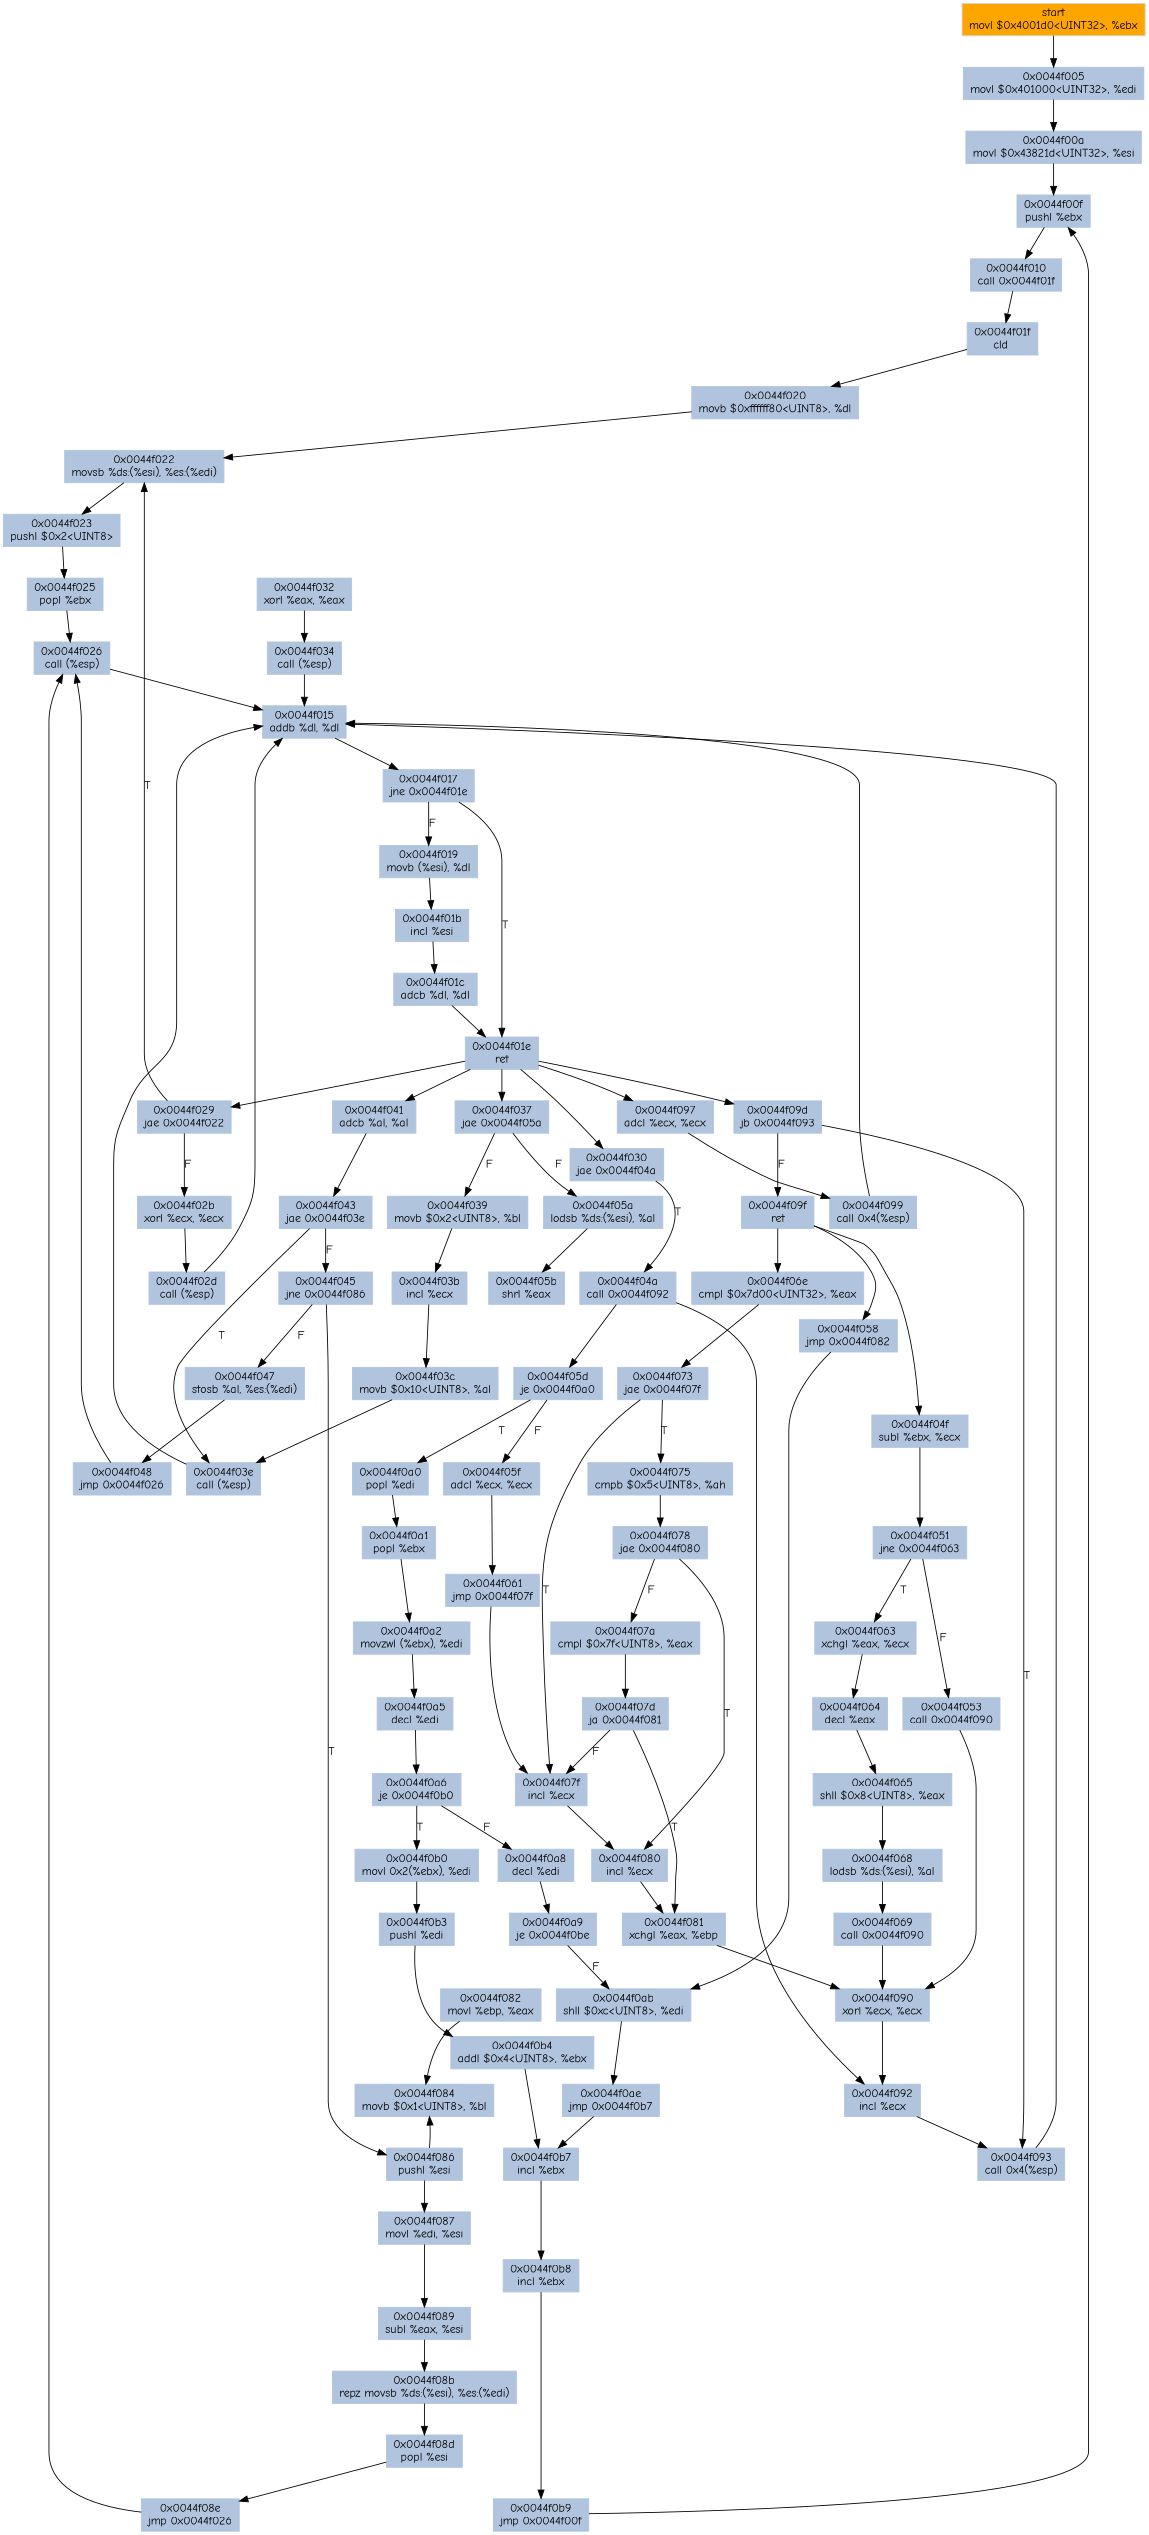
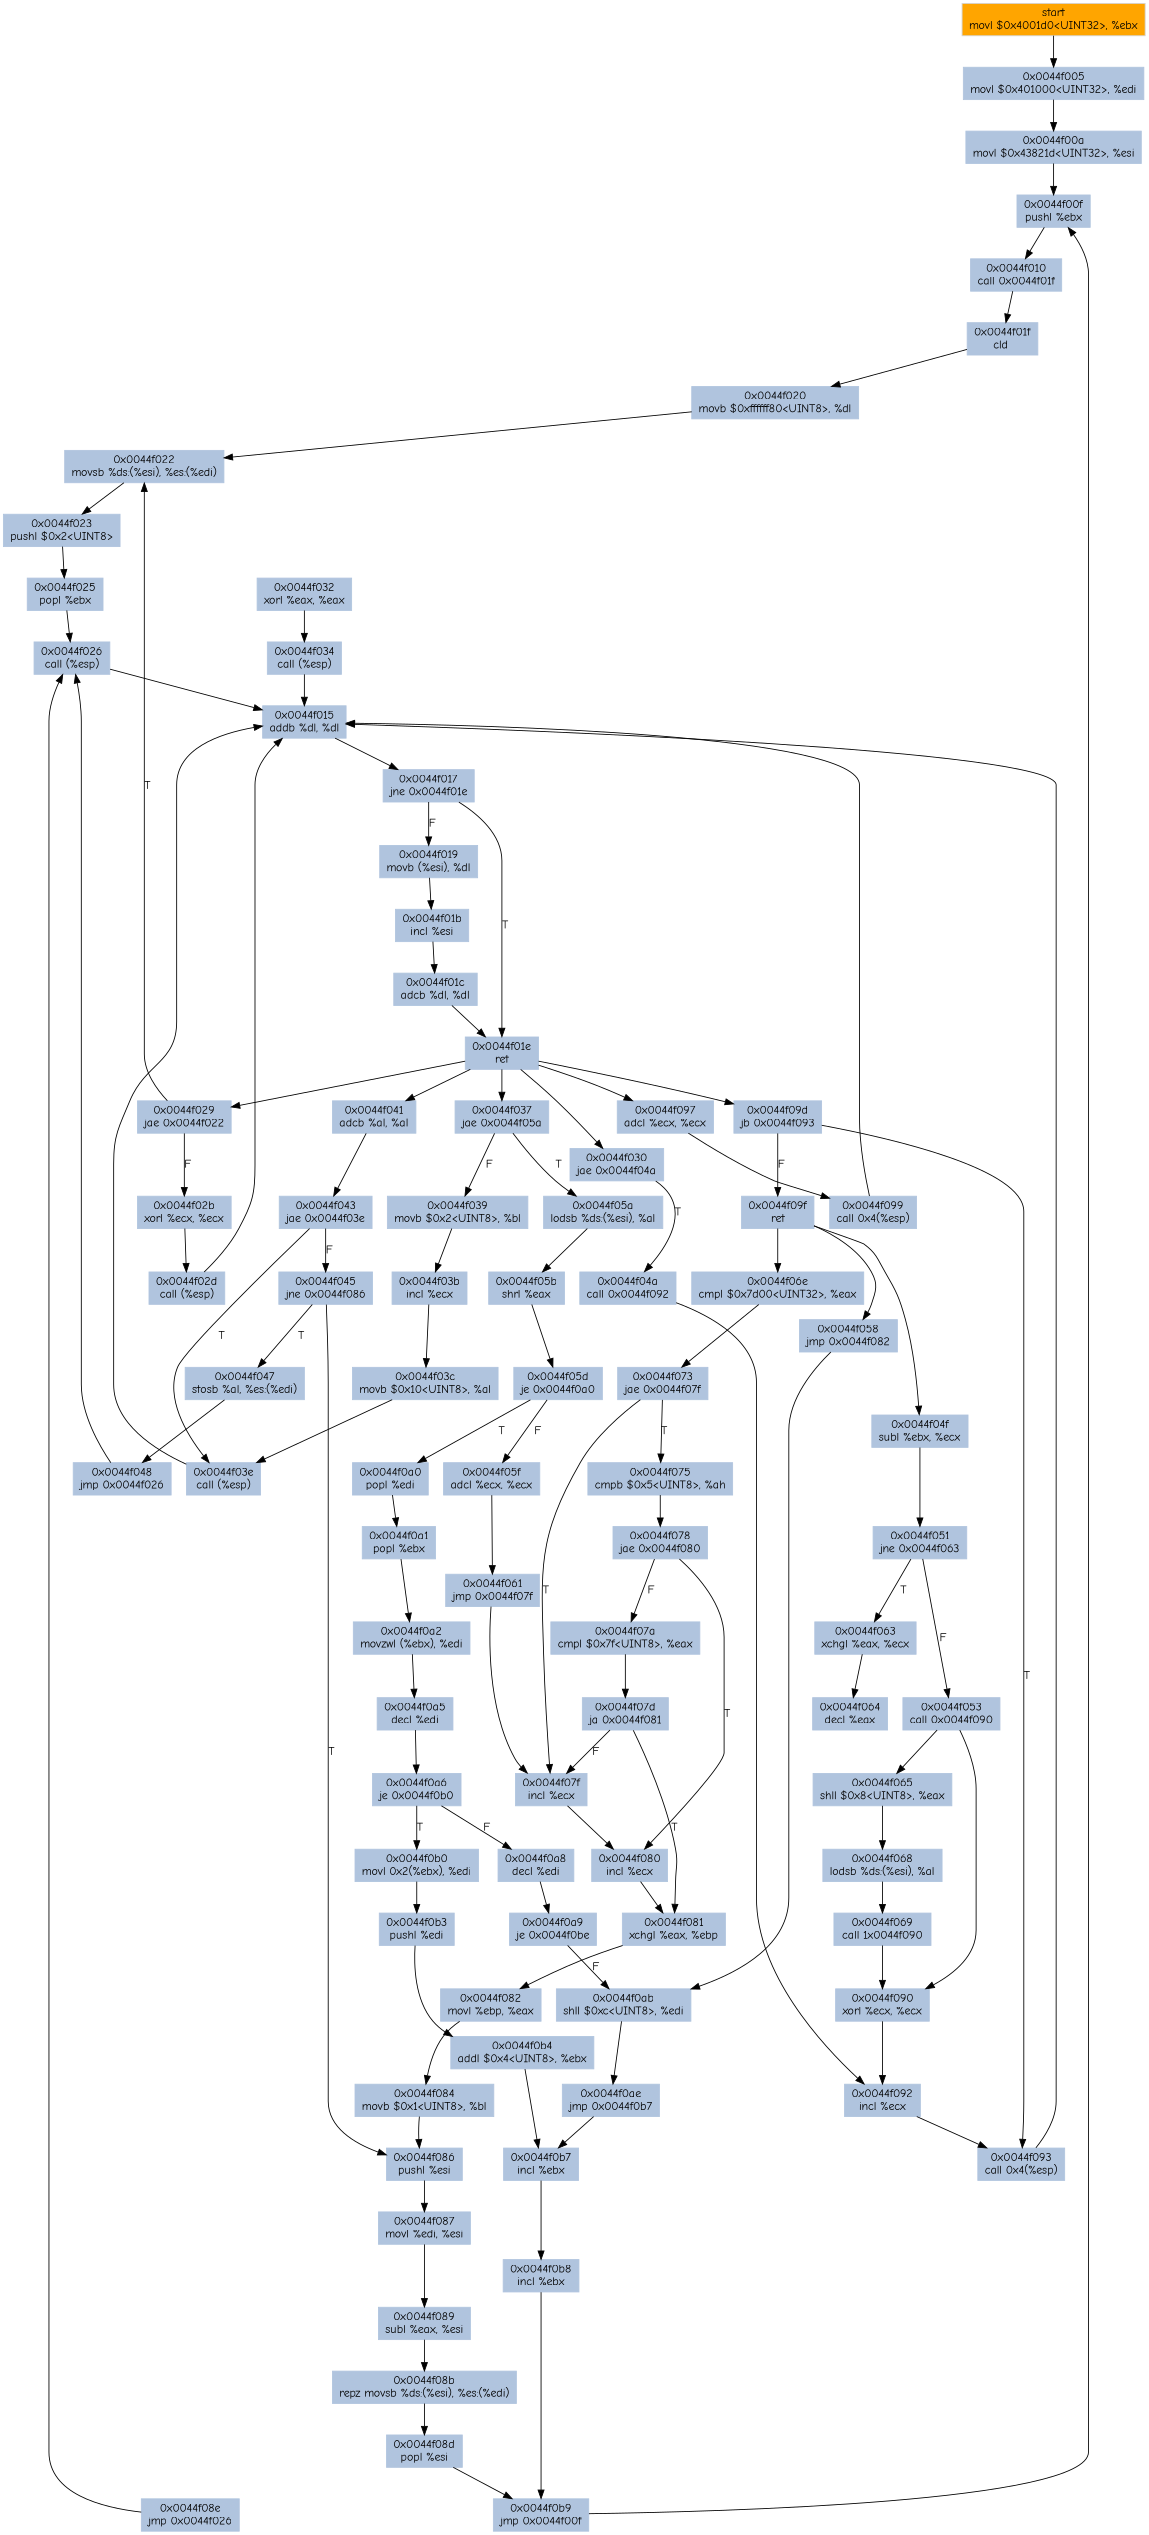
(559, 1165) -> (559, 1165)
(596, 1332) -> (541, 1332)
(301, 1336) -> (301, 1336)
(865, 1748) -> (920, 1749)
(882, 1929) -> (882, 1929)
(780, 1968) -> (574, 1963)
(430, 2137) -> (419, 2128)
(317, 2481) -> (479, 2481)
